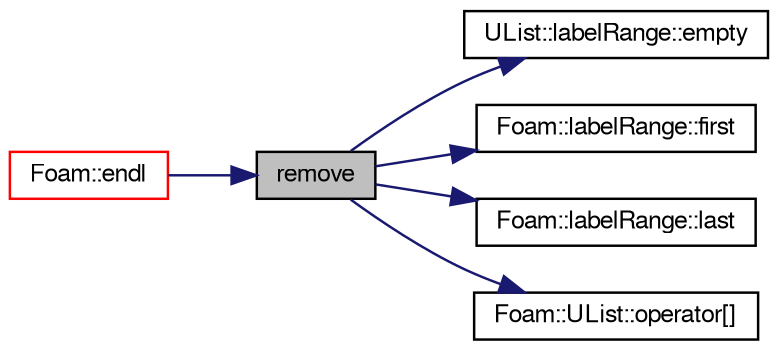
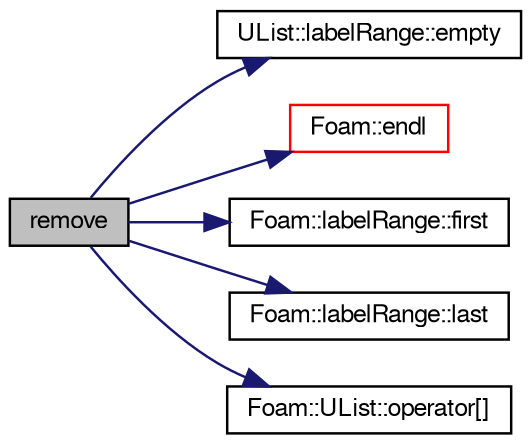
(200, 175) -> (198, 181)
